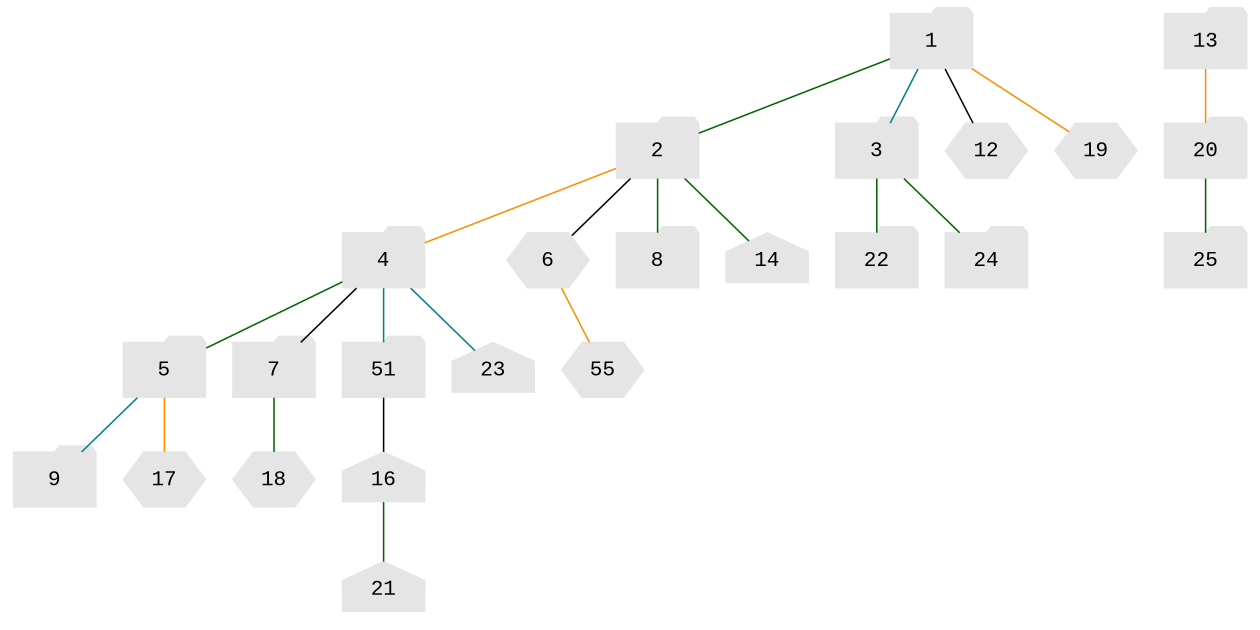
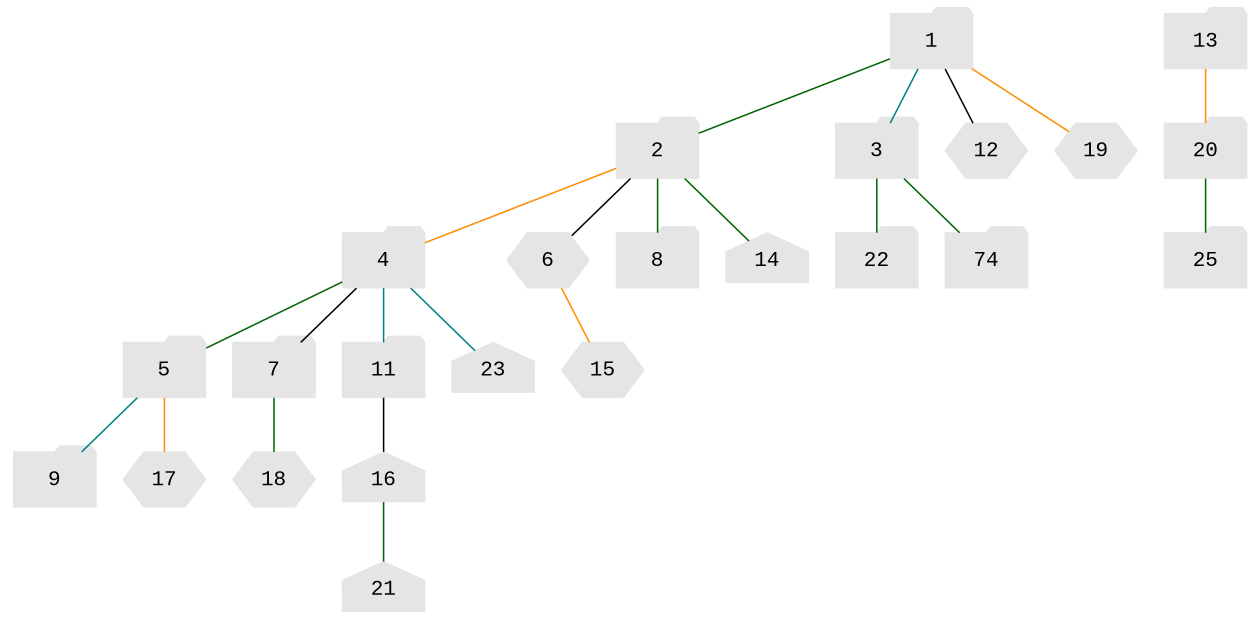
(986, 260) -> (986, 260)
(384, 370) -> (384, 370)
(603, 370) -> (603, 370)
